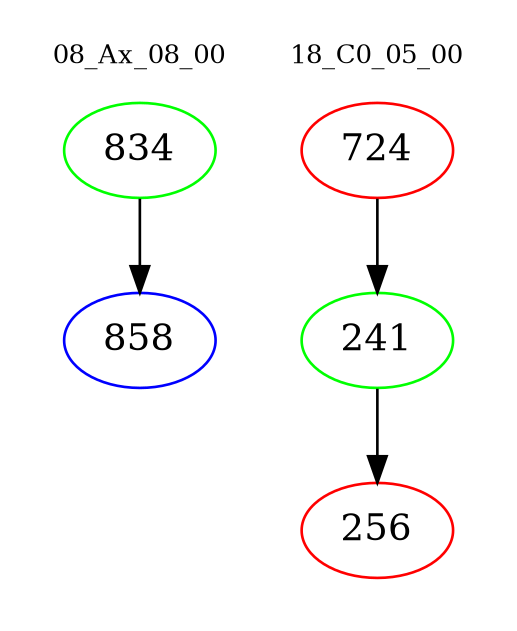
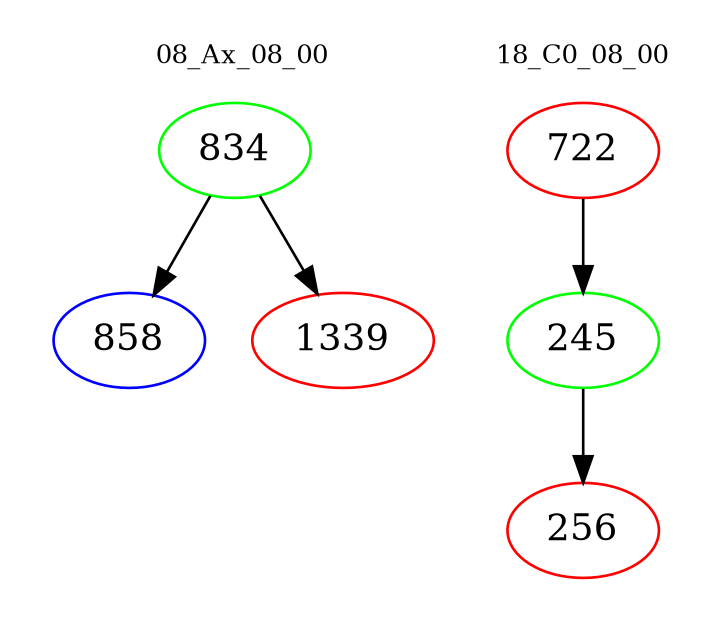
(377, 57) -> (583, 57)
(377, 150) -> (583, 150)
none -> (343, 340)
(377, 340) -> (583, 340)
